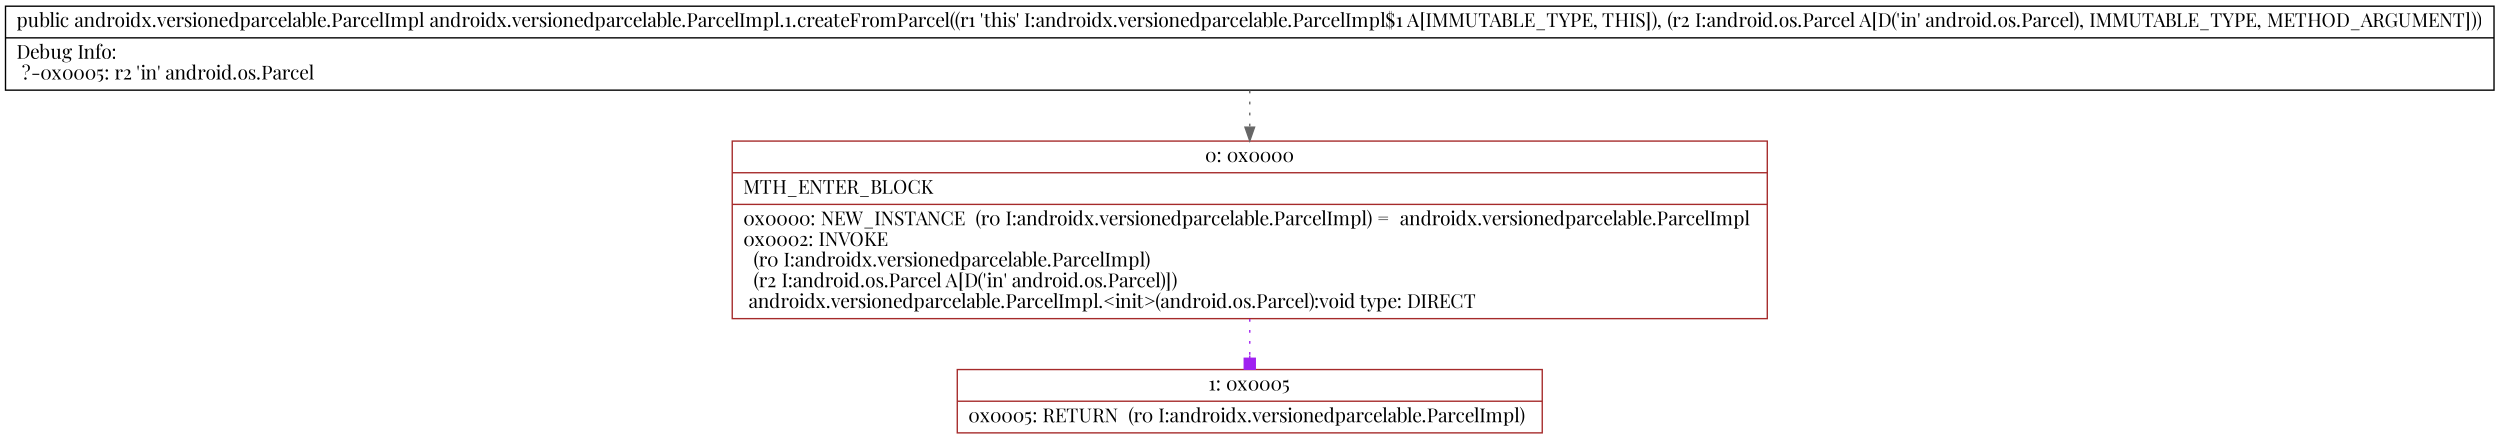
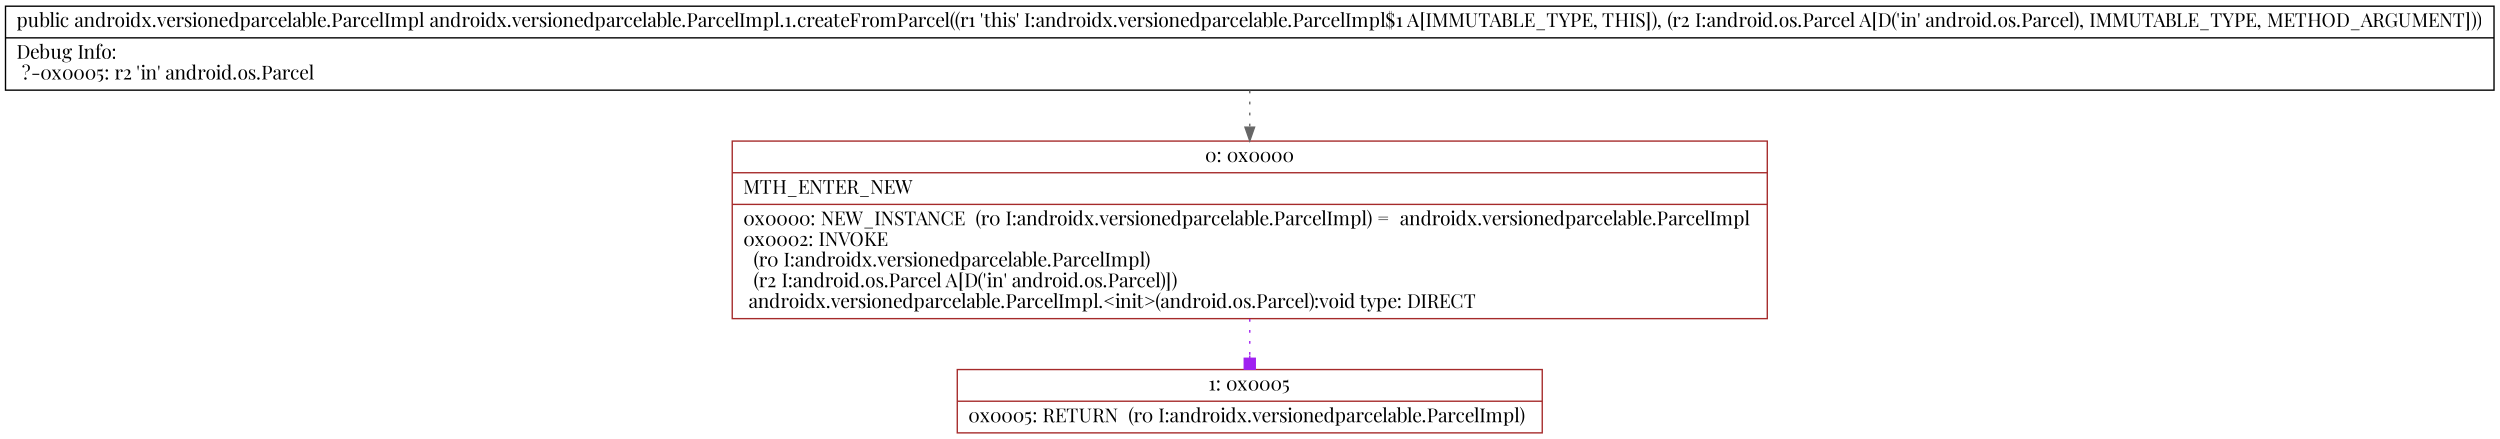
(839, 188) -> (829, 188)
